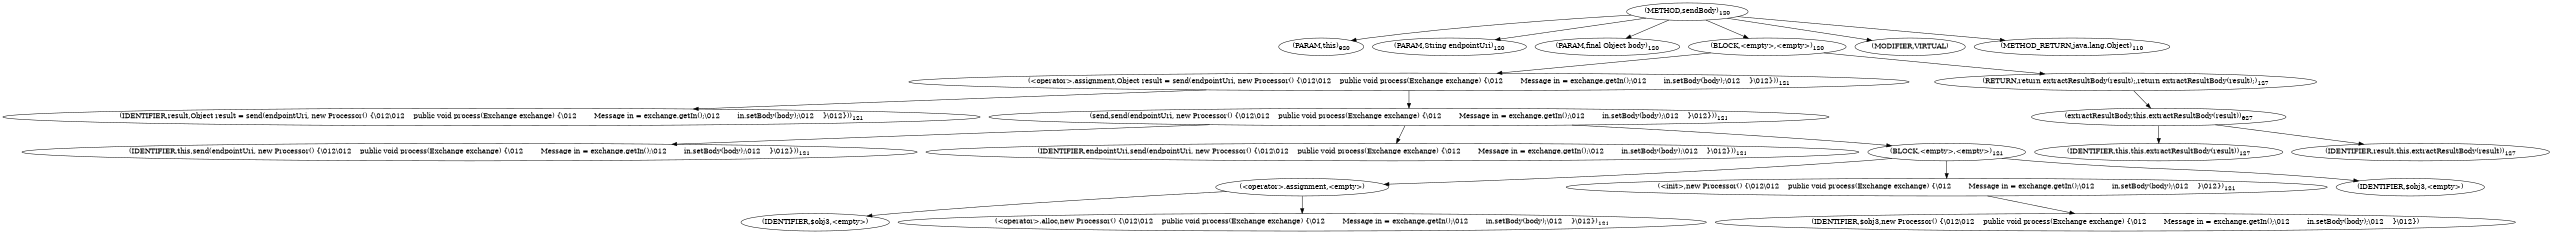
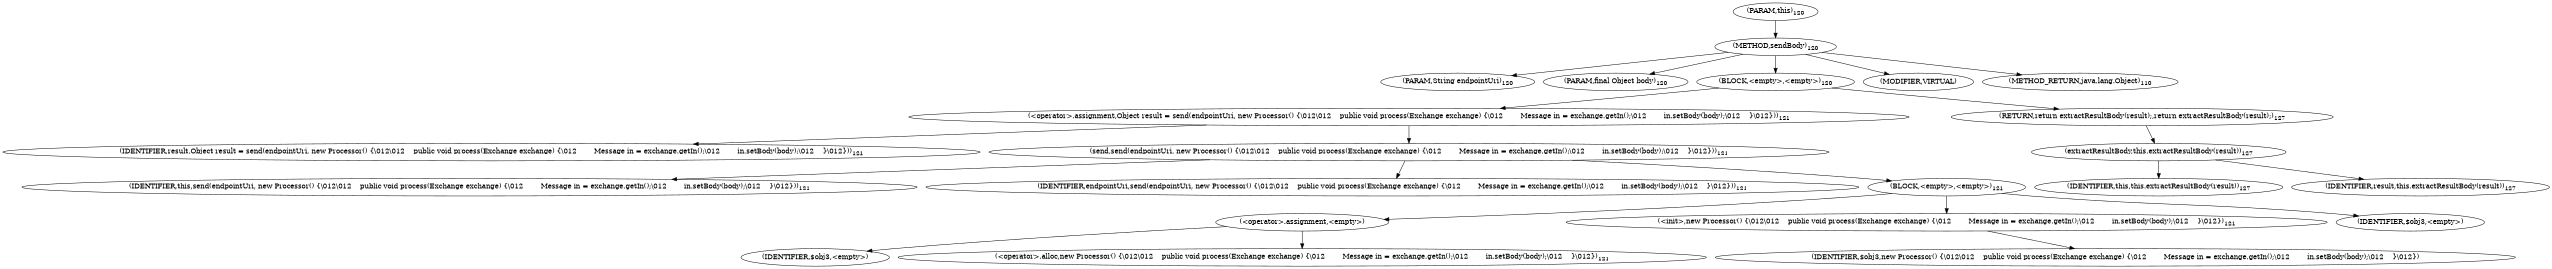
(1493, 25) -> (1776, 27)
(1344, 46) -> (1799, 11)
(2247, 116) -> (2247, 151)
